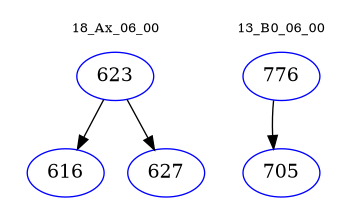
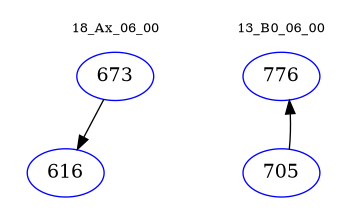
(115, 76) -> (115, 76)
(272, 118) -> (290, 132)
(166, 173) -> none
